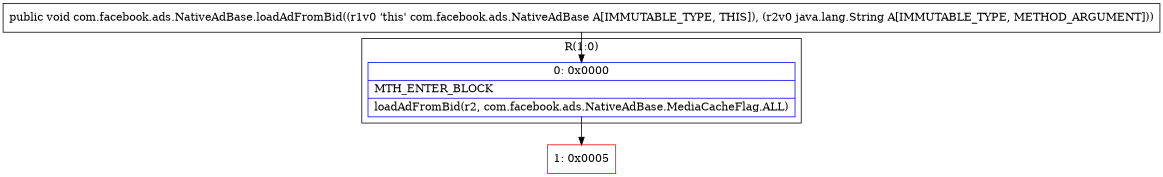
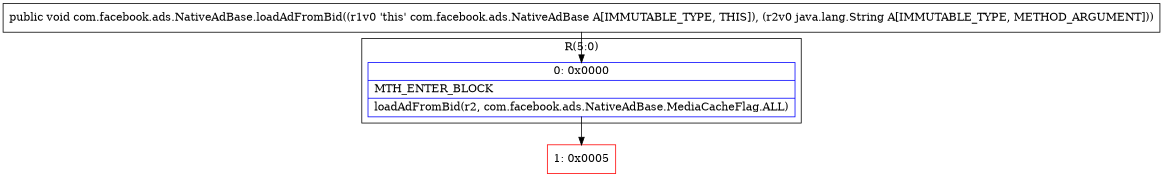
(582, 47) -> (582, 47)
